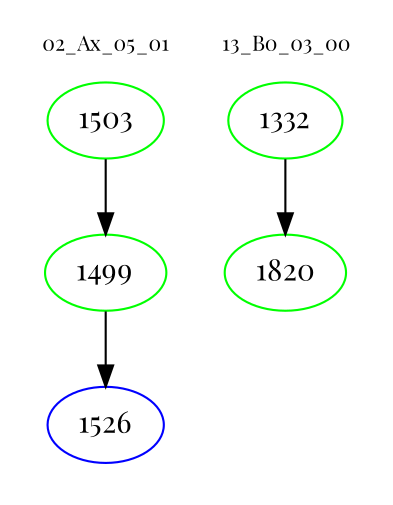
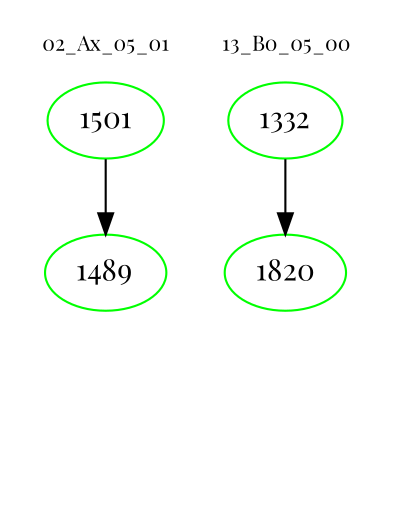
(286, 45) -> (286, 45)
(106, 120) -> (106, 120)
(106, 273) -> (106, 273)
(106, 425) -> none
